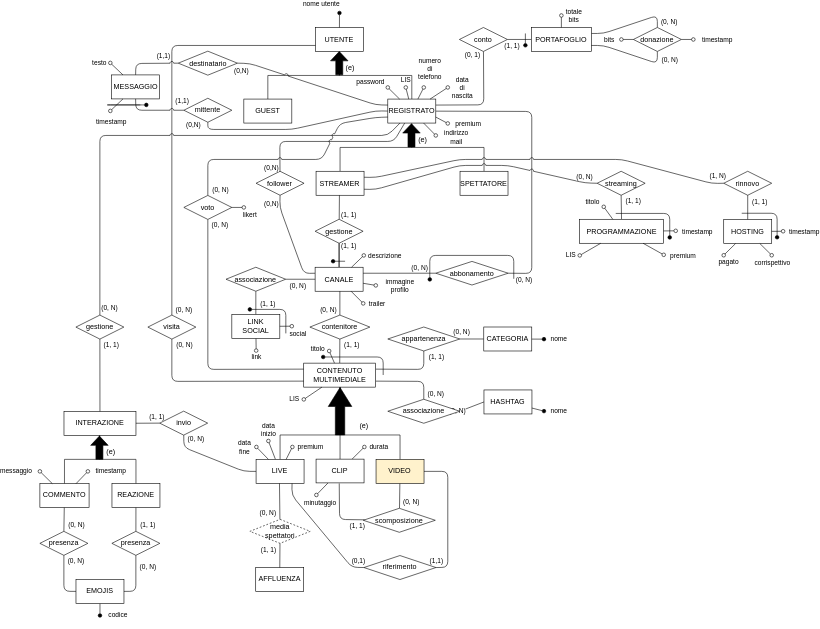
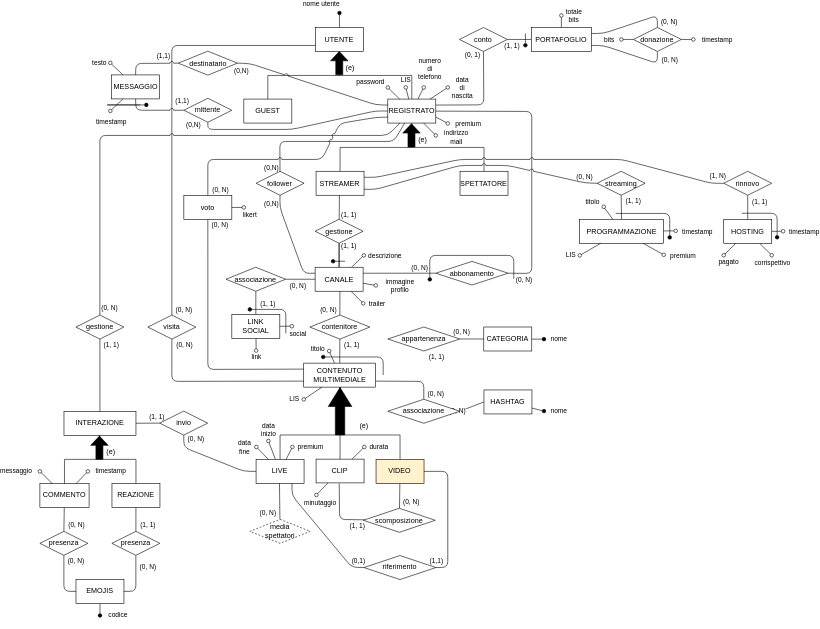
(208, 207) -> (208, 207)
(408, 369) -> none
(280, 557) -> none
(280, 579) -> none
